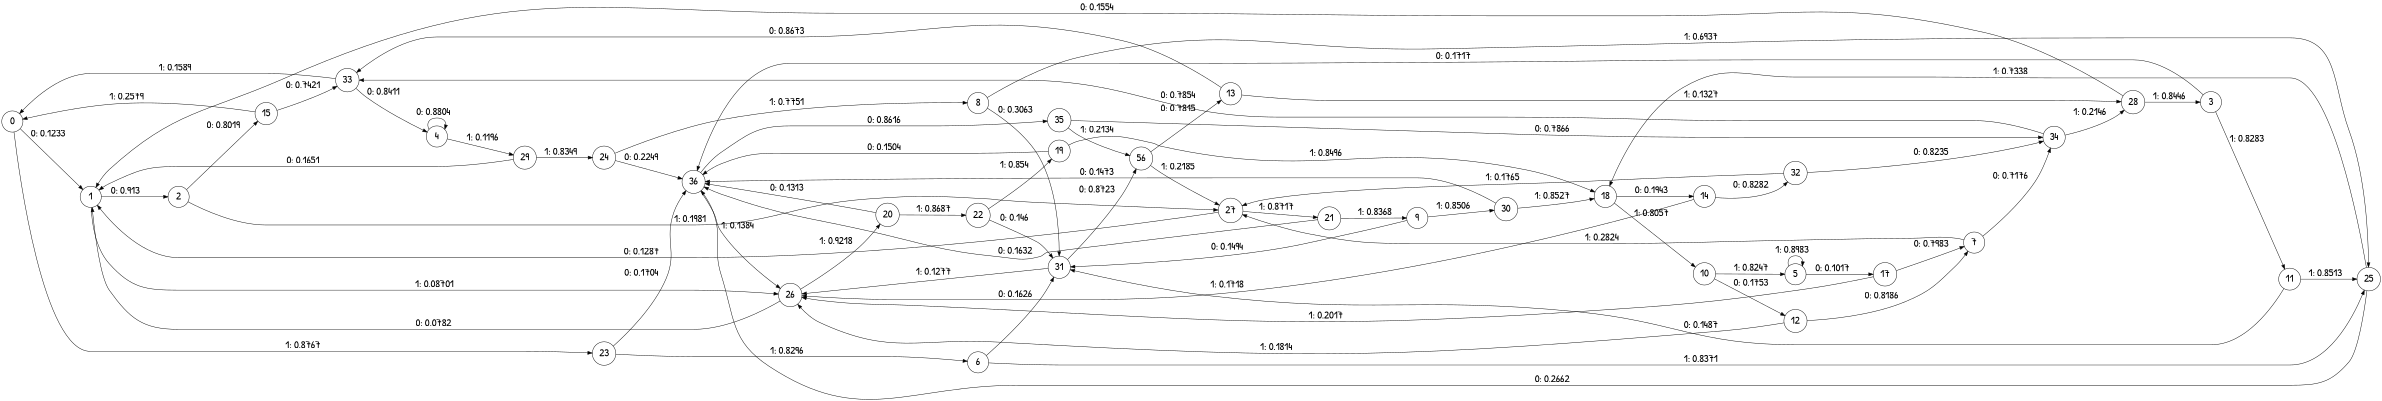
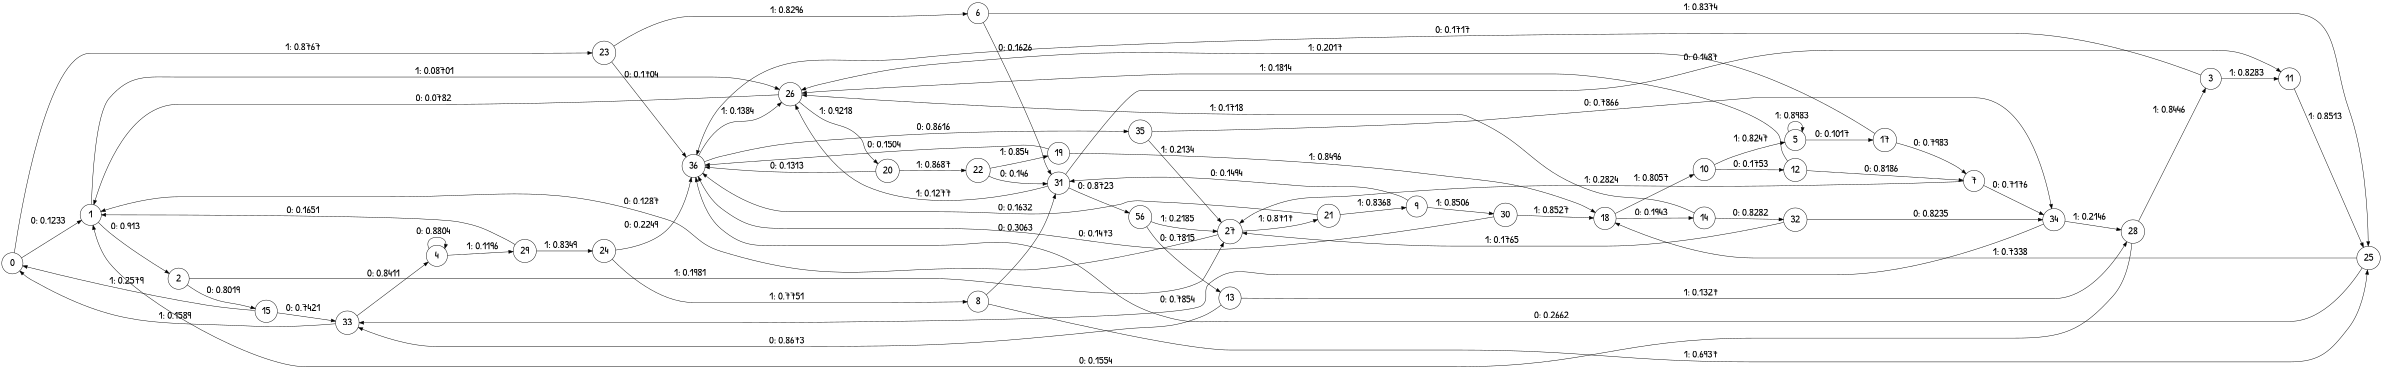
(1096, 144) -> (1185, 182)
(1719, 339) -> (1655, 80)
(1704, 359) -> (1704, 7)
